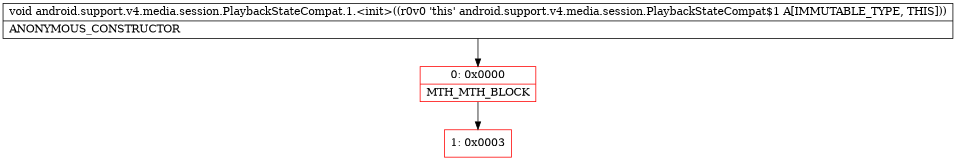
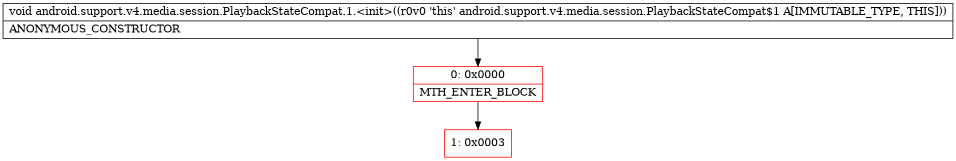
(478, 92) -> (478, 92)
